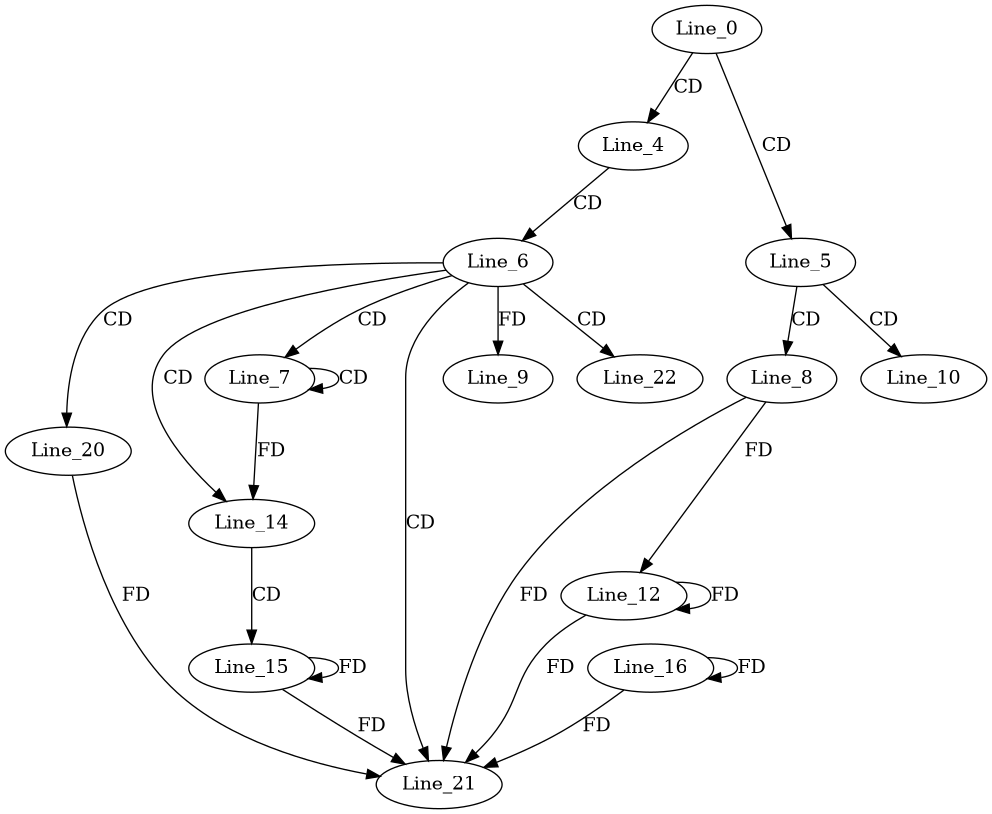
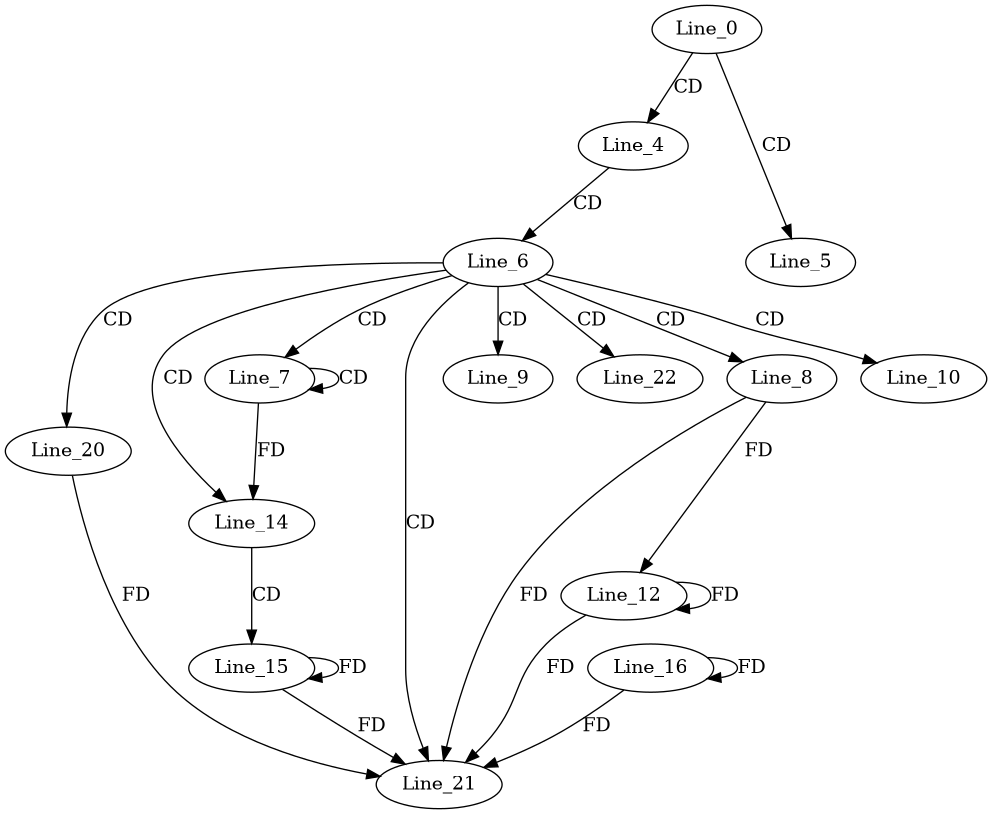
(792, 314) -> (634, 318)
(857, 316) -> (705, 315)
(513, 321) -> (513, 321)
